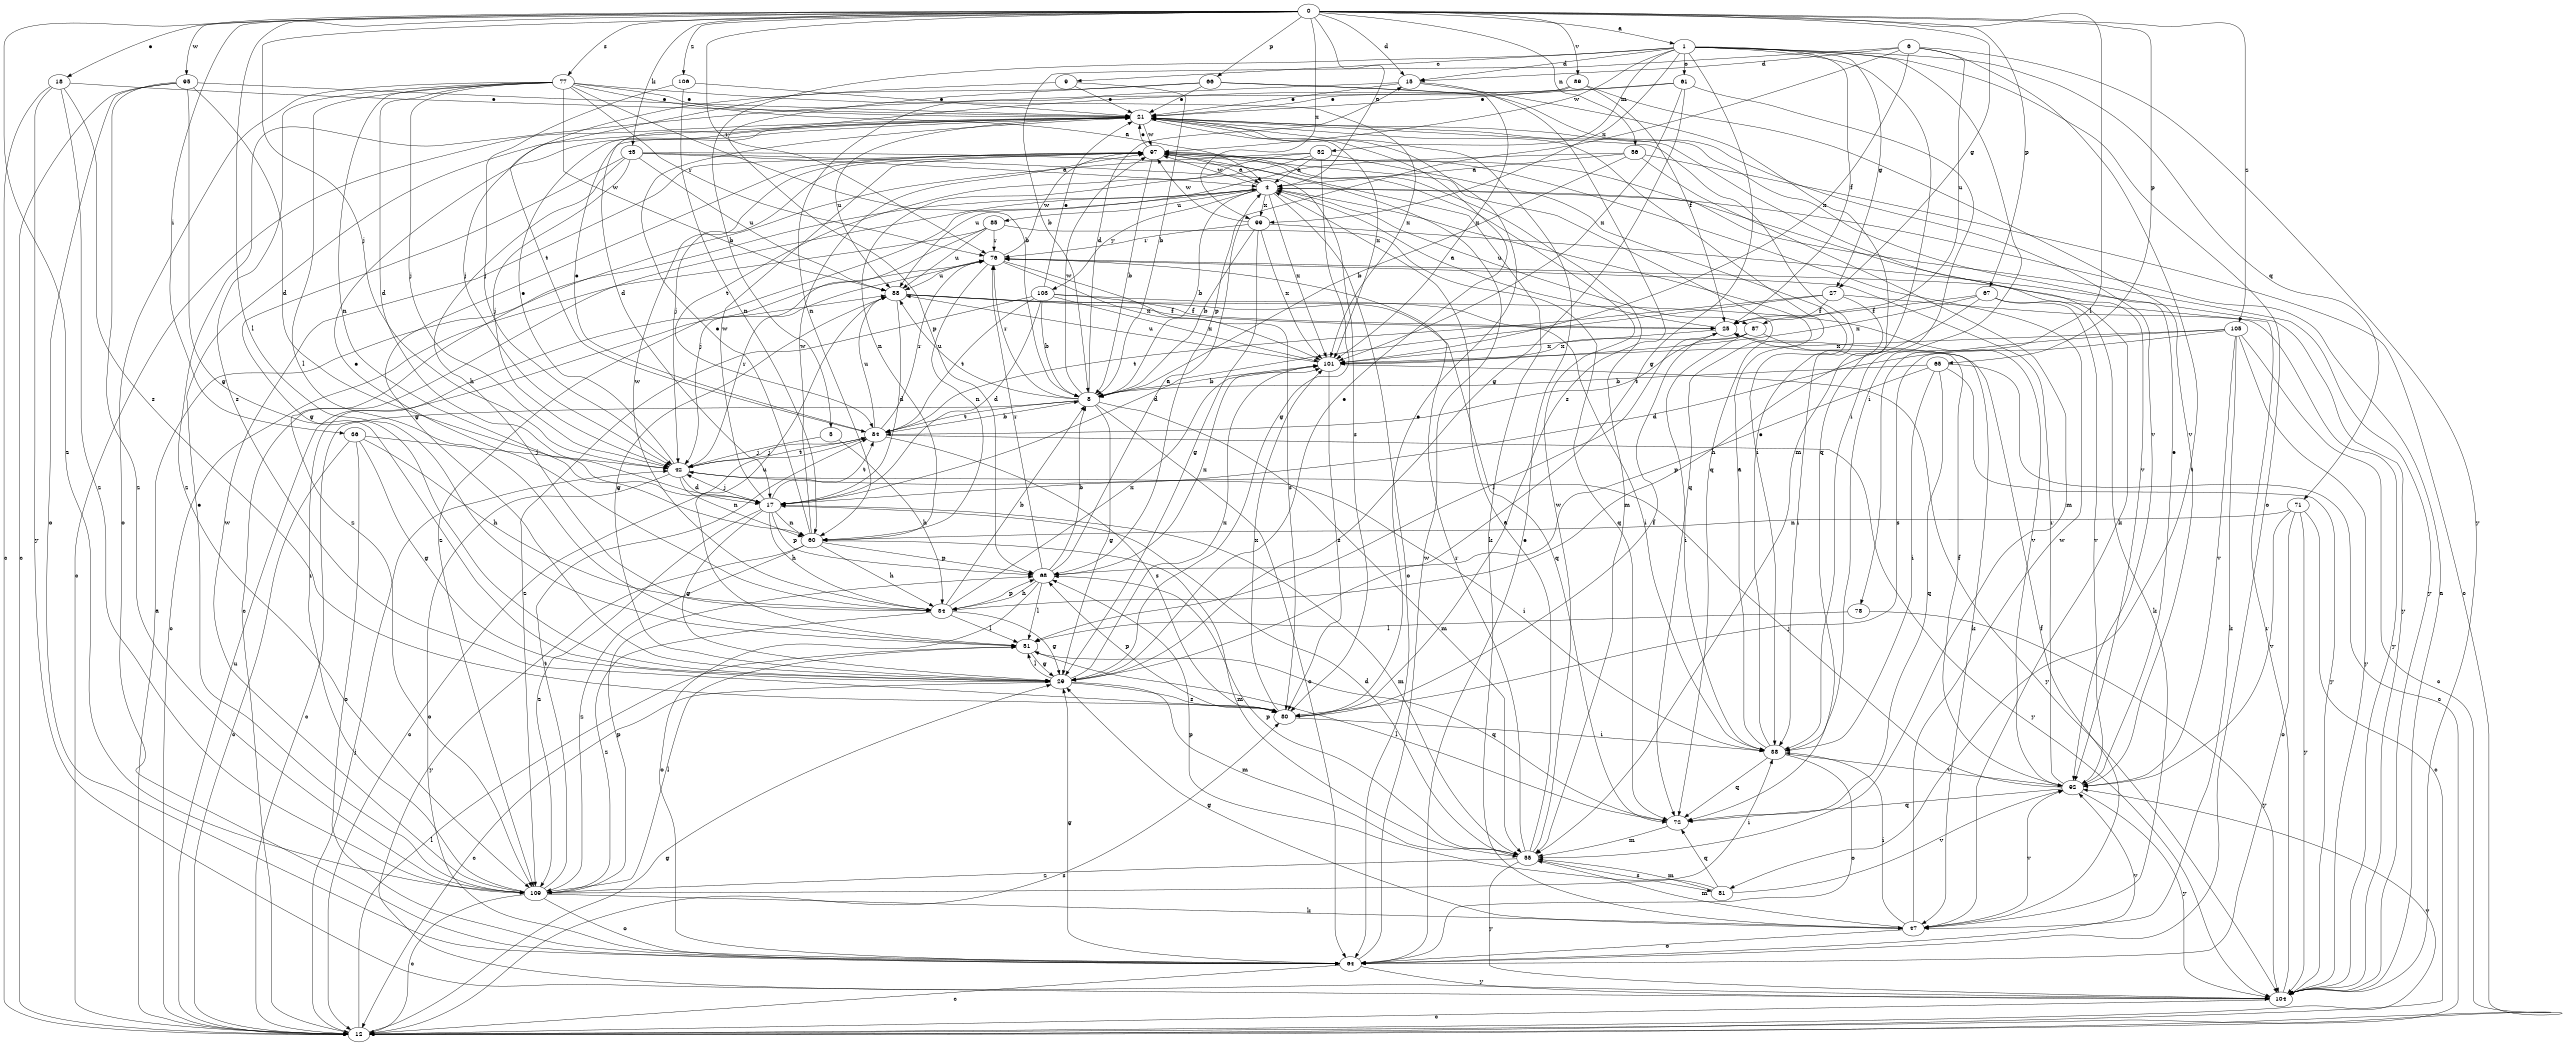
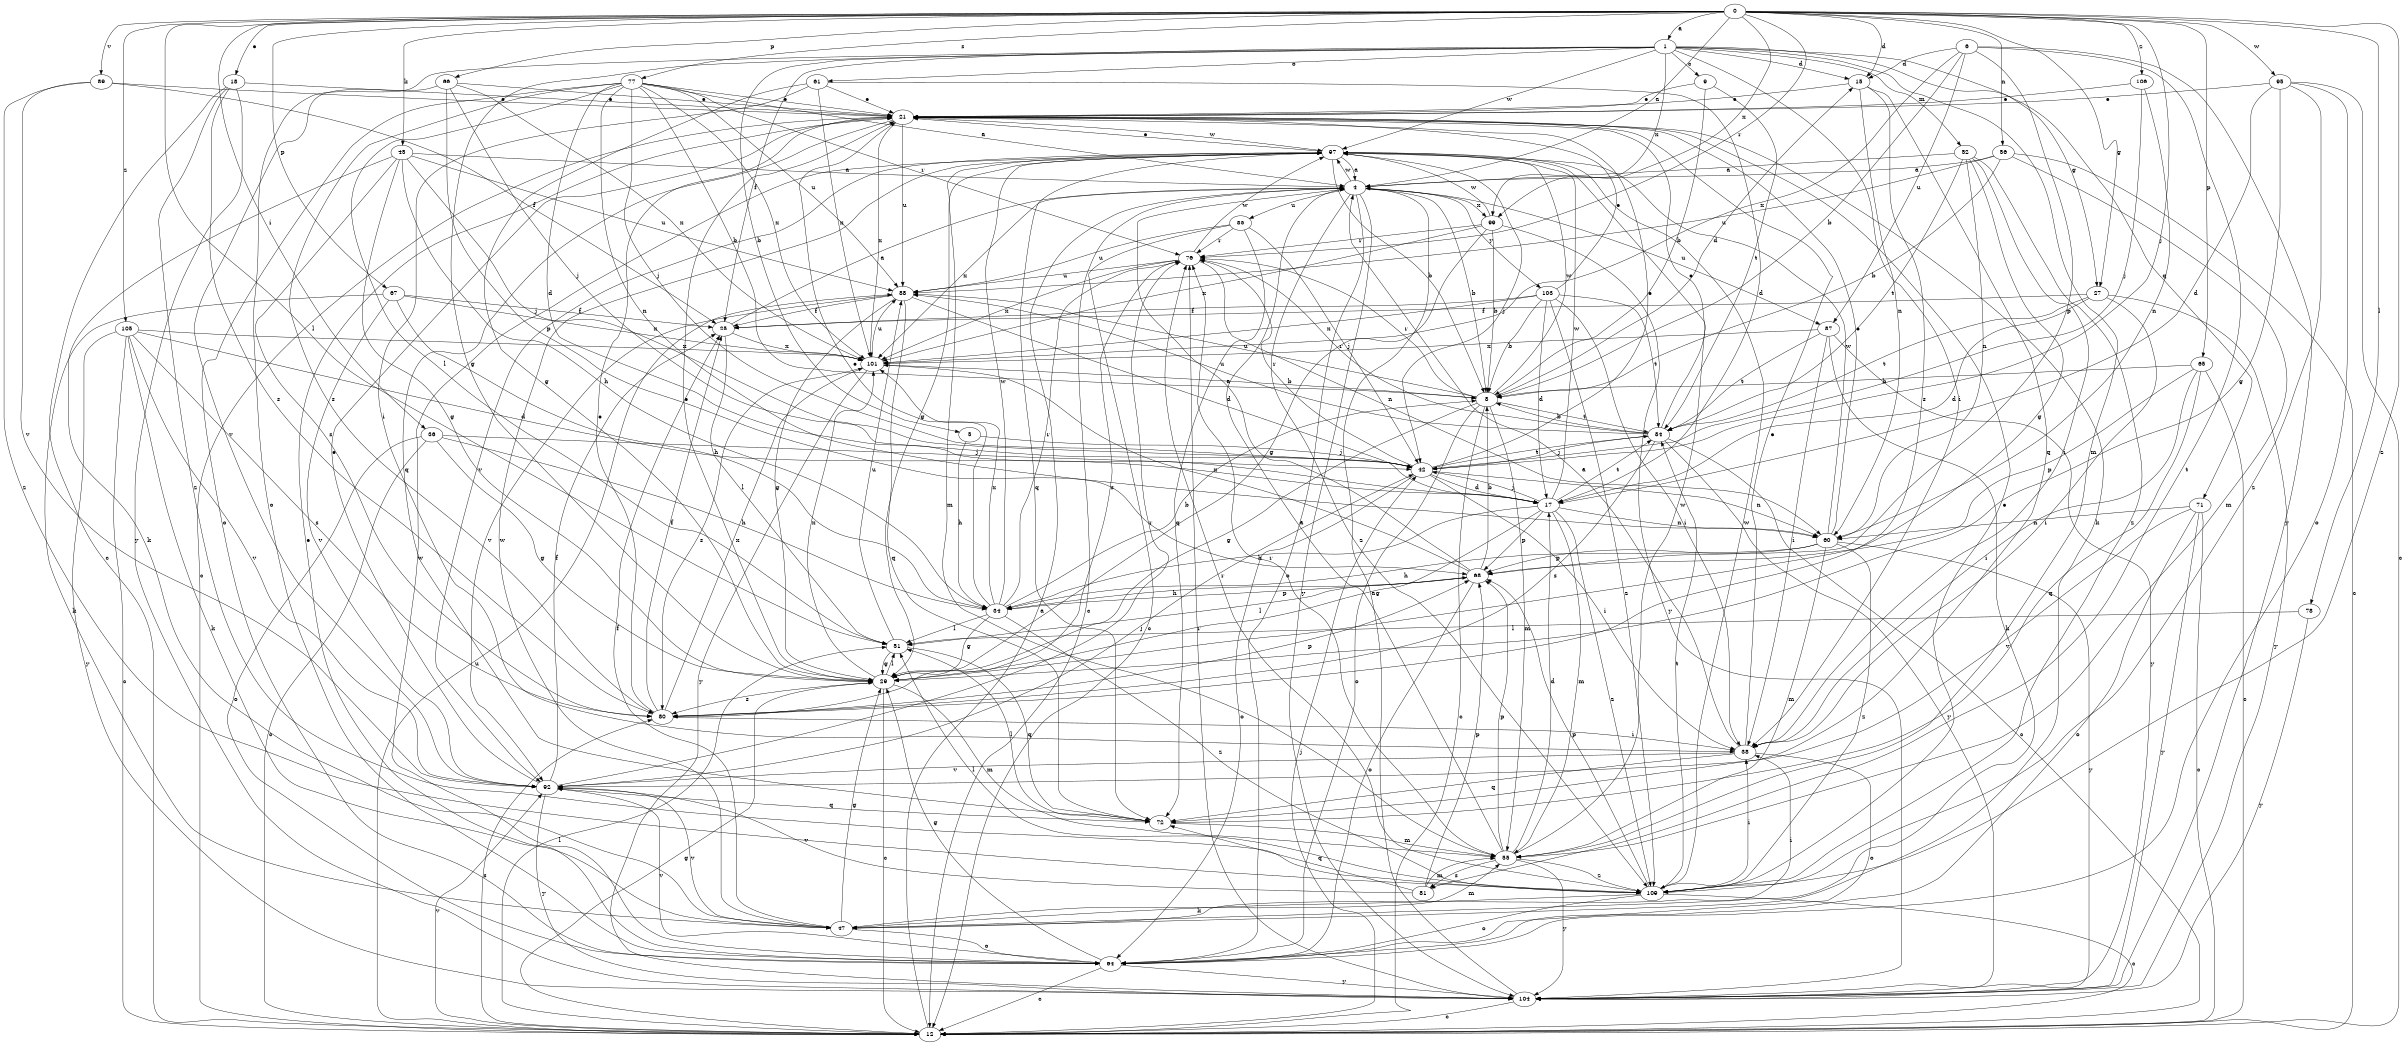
(615, 188) -> (814, 188)
(1014, 420) -> (1051, 389)
(2331, 521) -> (2138, 839)
